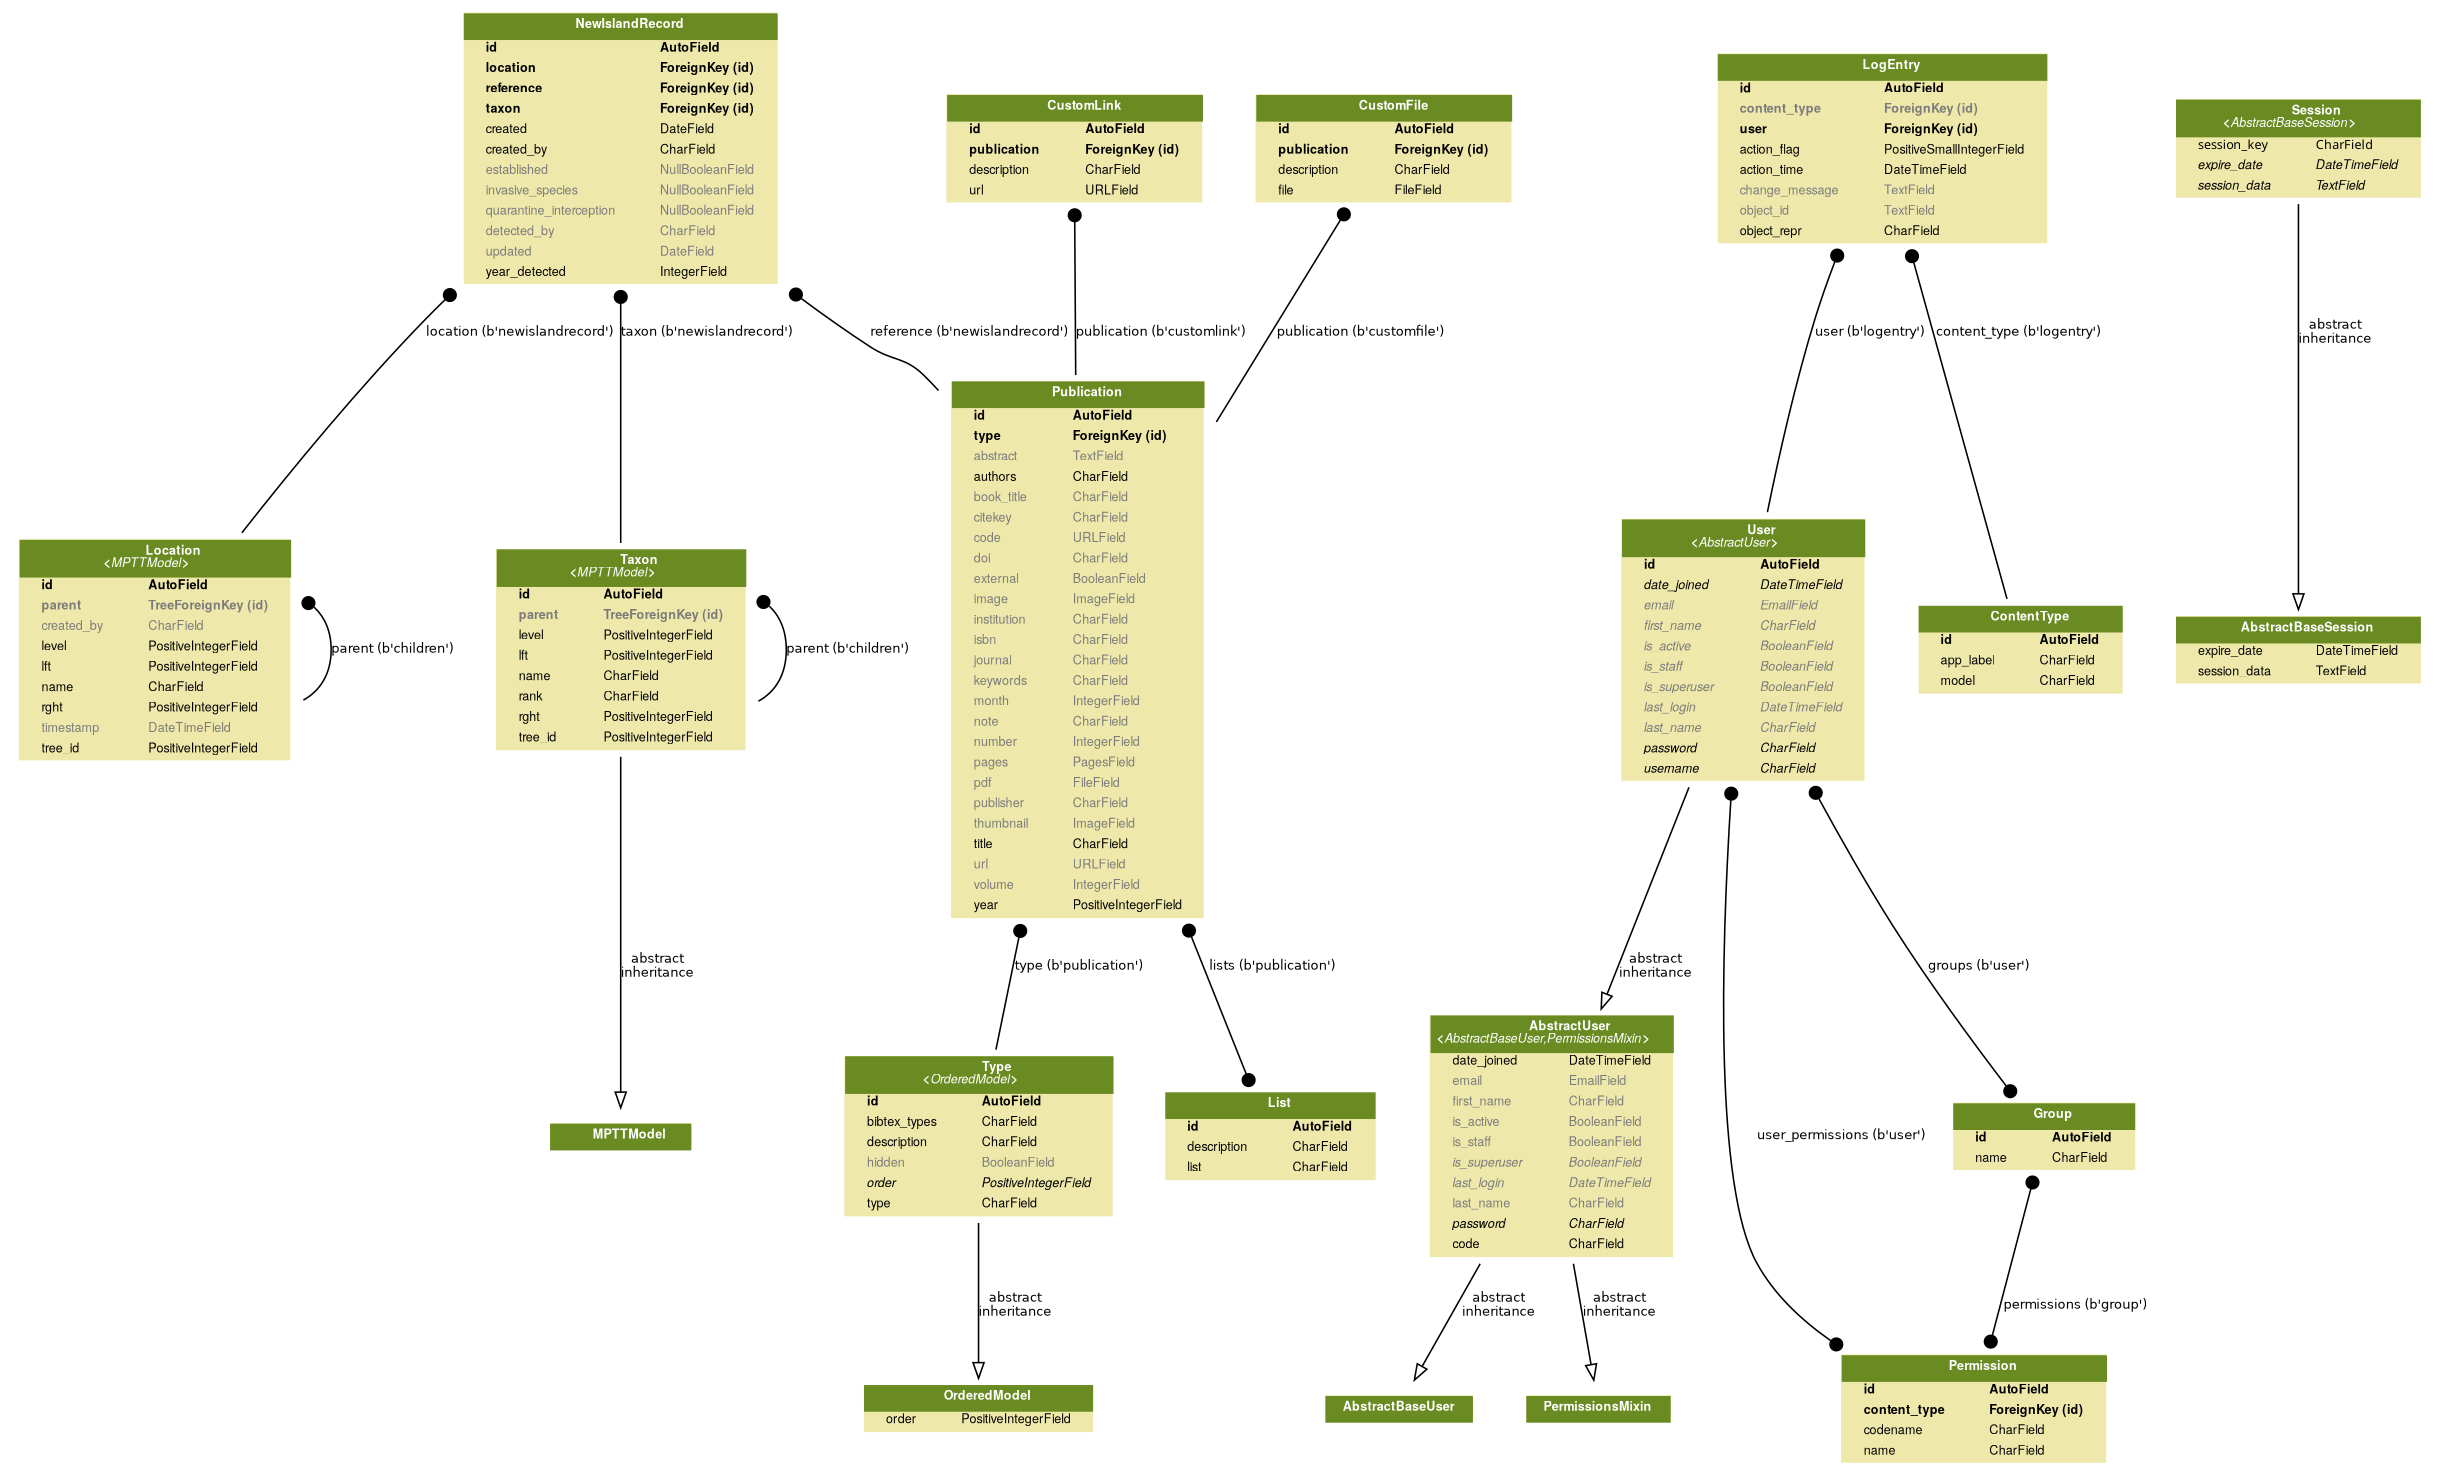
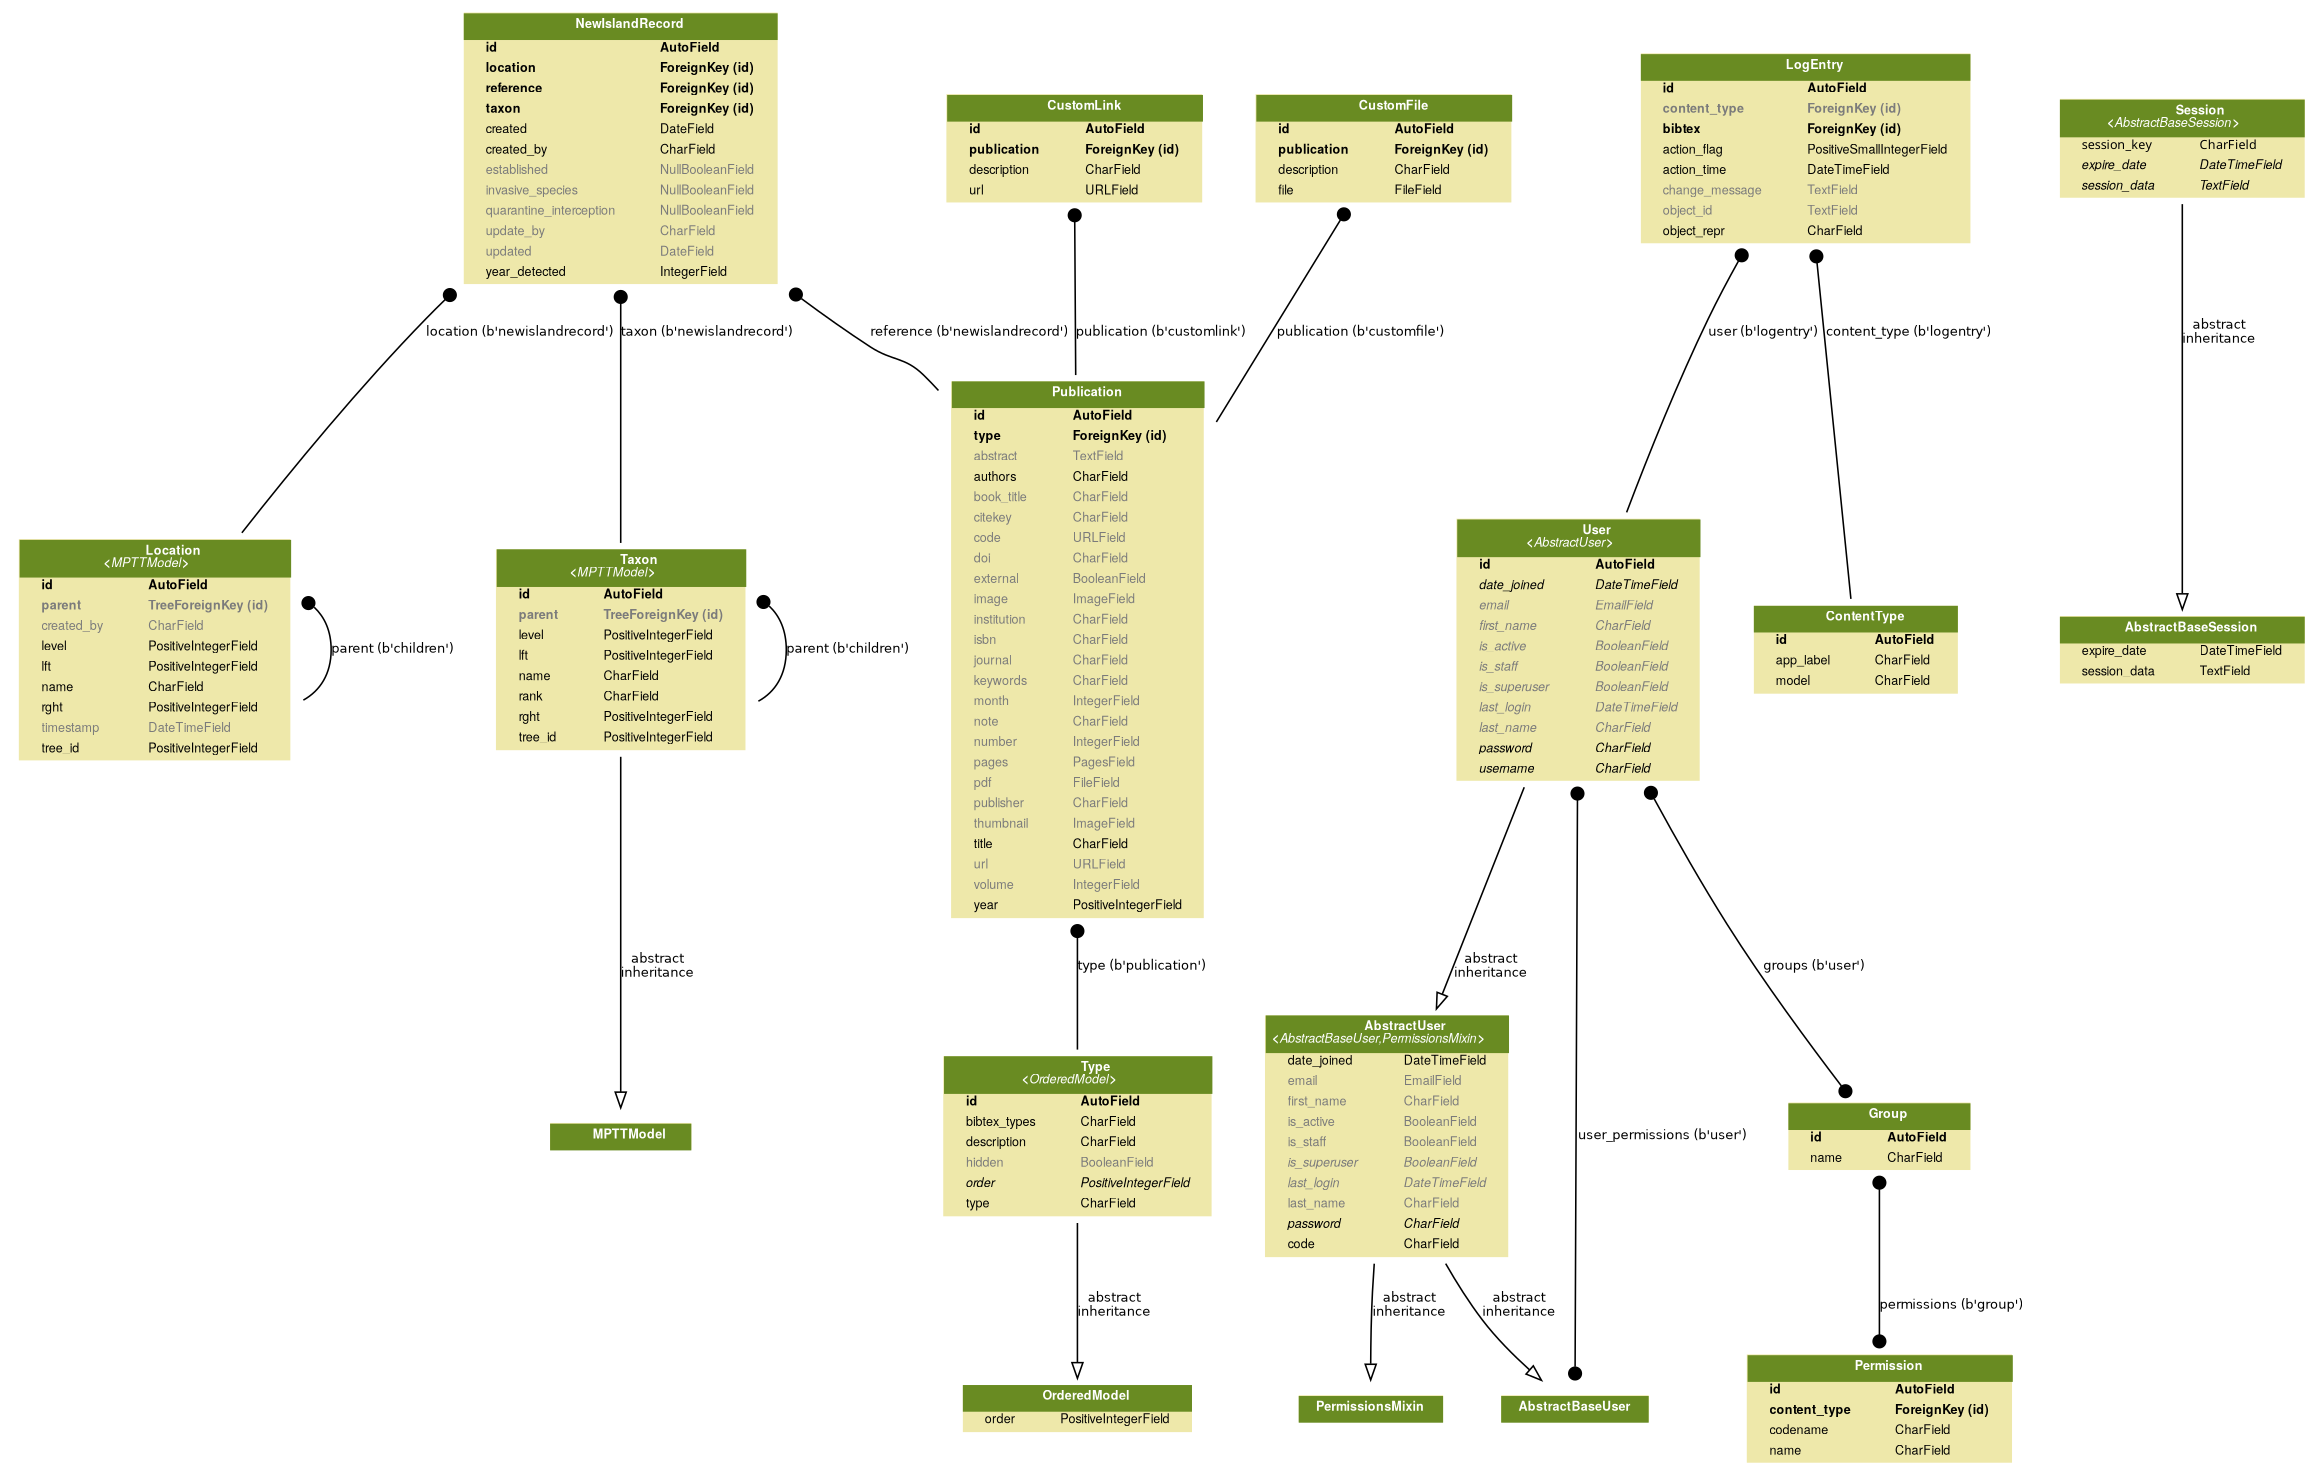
(1754, 129) -> (1682, 129)
(520, 231) -> (516, 231)
(1726, 1088) -> (1576, 1083)
(1270, 1136) -> none
